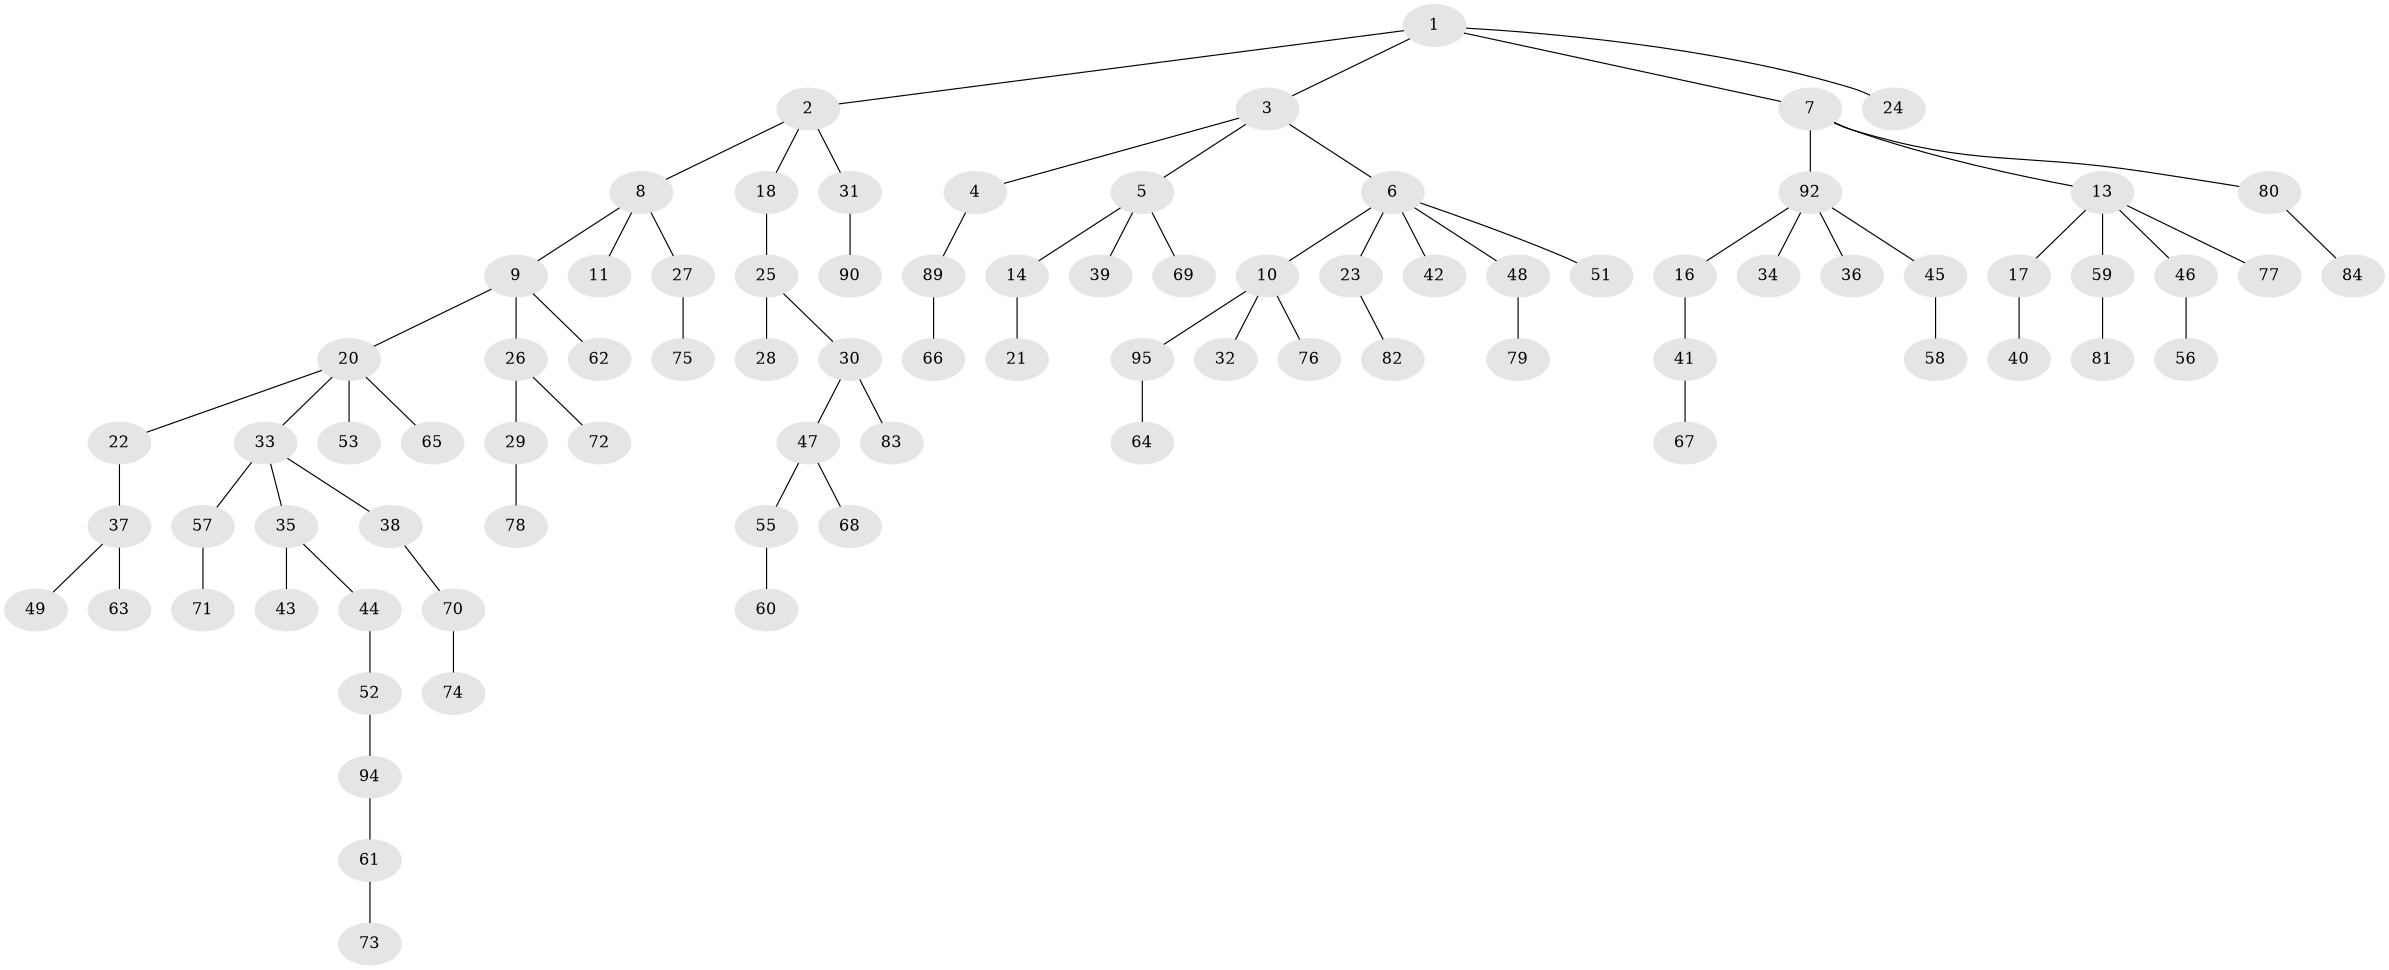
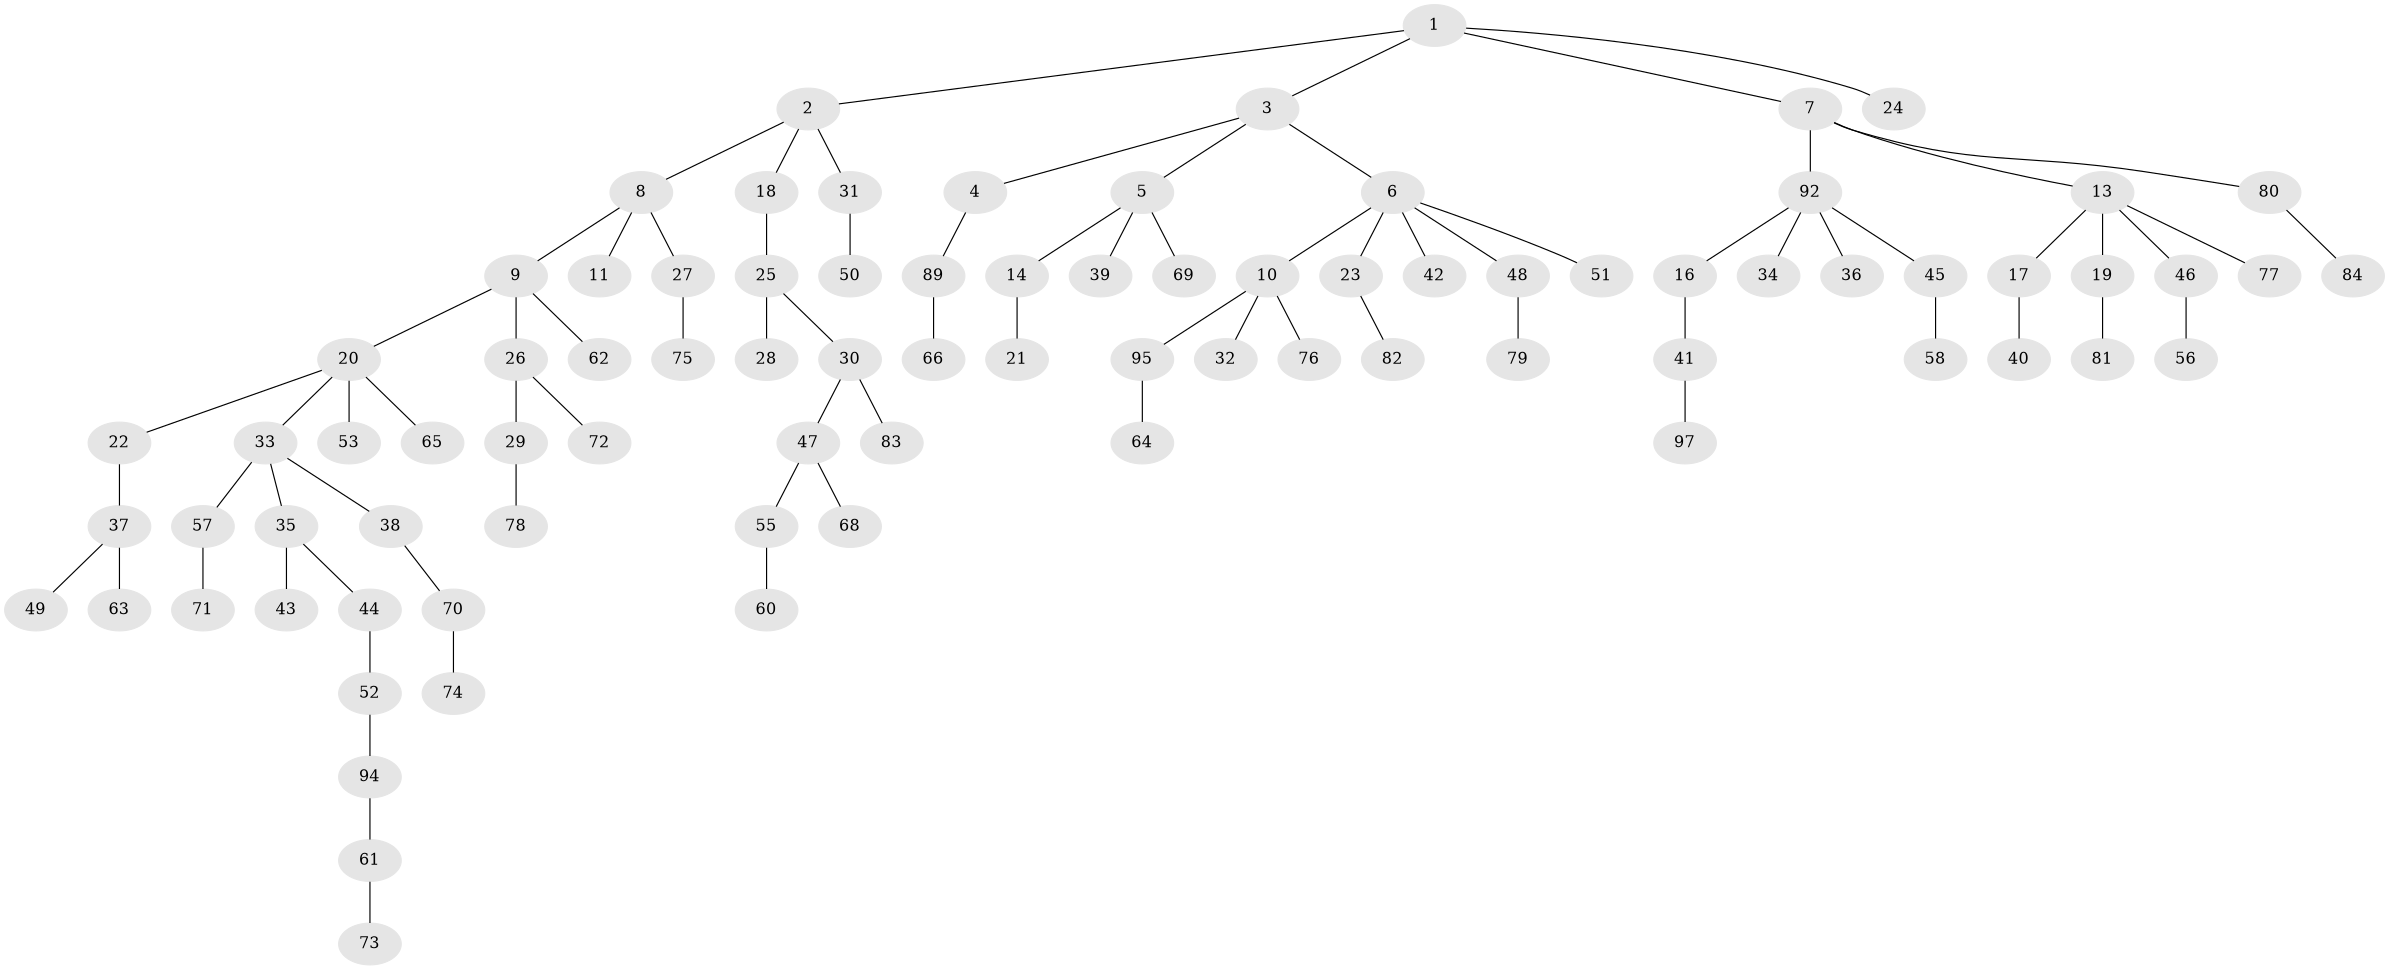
(850, 276) -> (850, 276)
(2103, 276) -> (2103, 276)
(1685, 443) -> (1685, 443)
